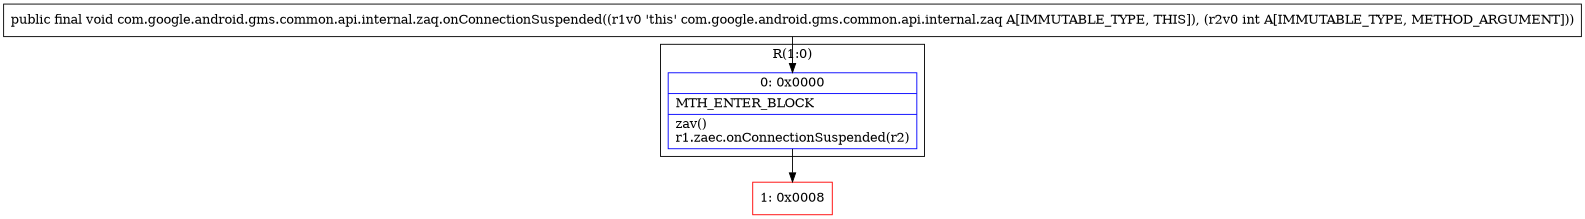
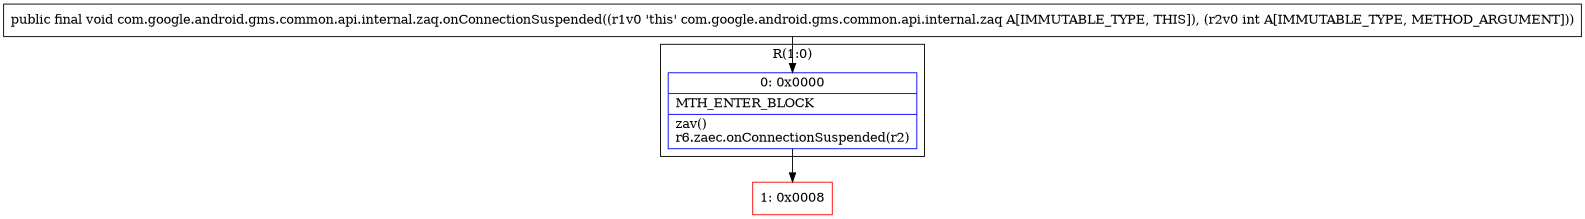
(793, 138) -> (793, 138)
